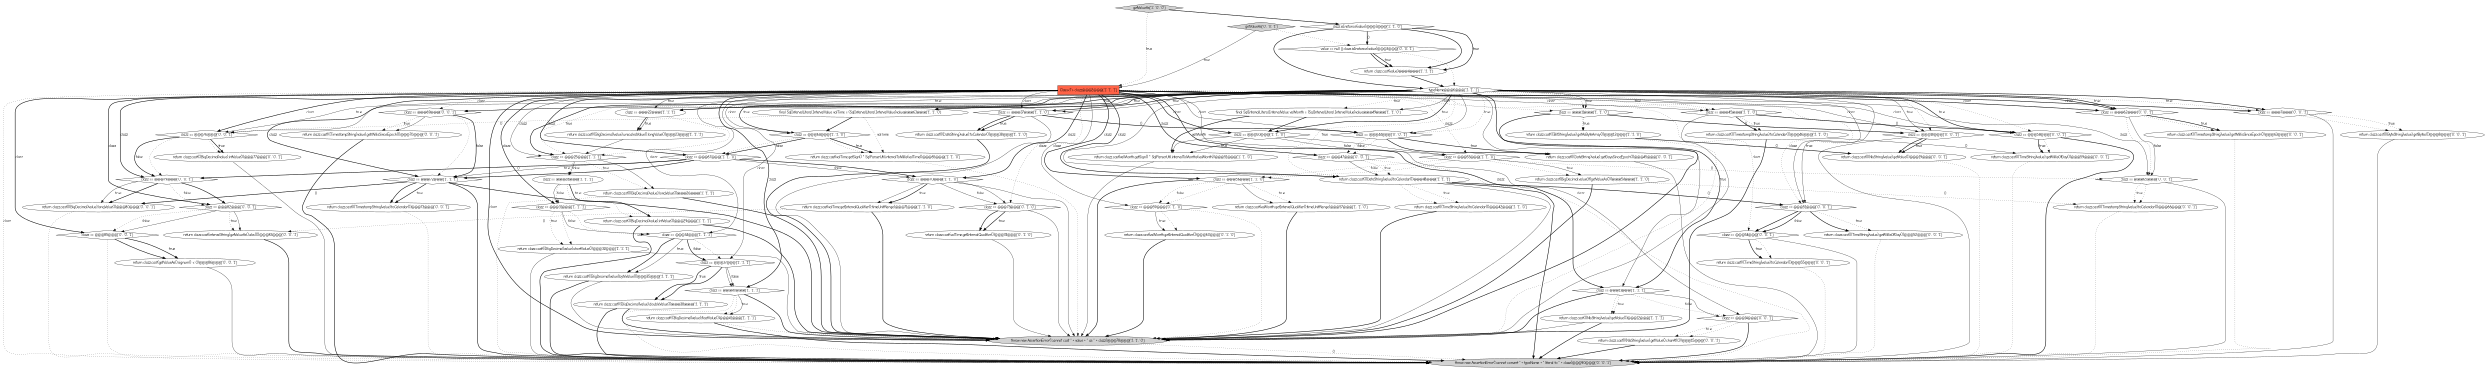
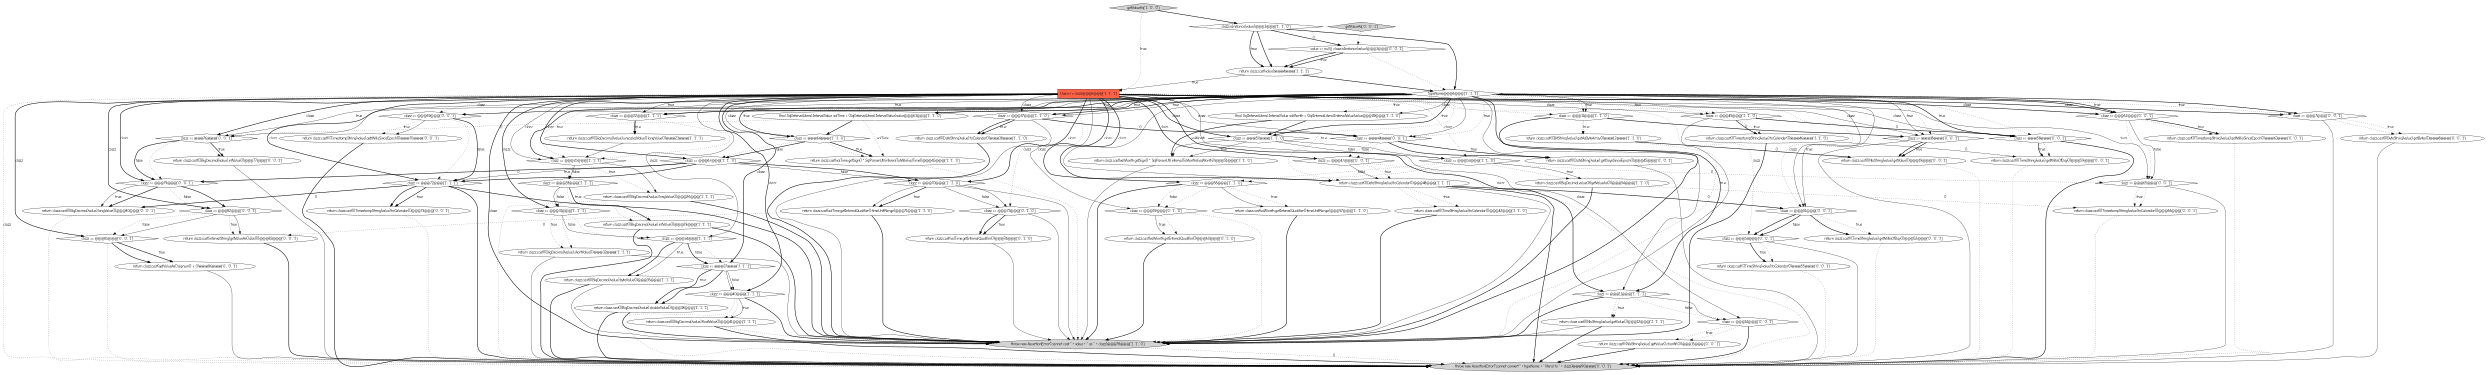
(1191, 65) -> (1183, 82)
(650, 113) -> (636, 116)
(725, 121) -> (725, 125)
(568, 180) -> (568, 183)
